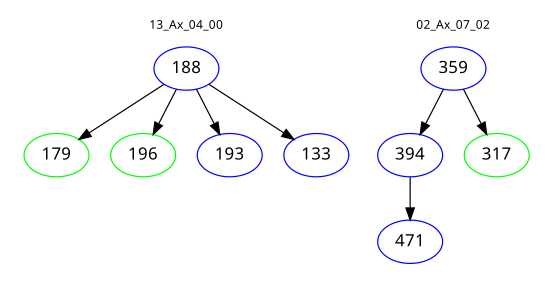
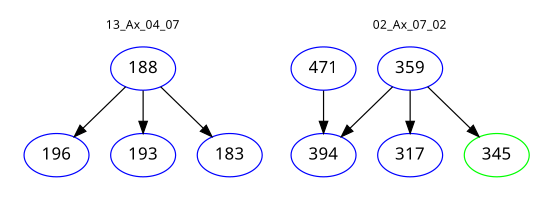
(186, 26) -> (143, 26)
(57, 155) -> none
(143, 155) -> (57, 155)
(316, 155) -> (230, 155)
none -> (497, 155)
(497, 155) -> (410, 155)
(410, 193) -> (324, 106)
